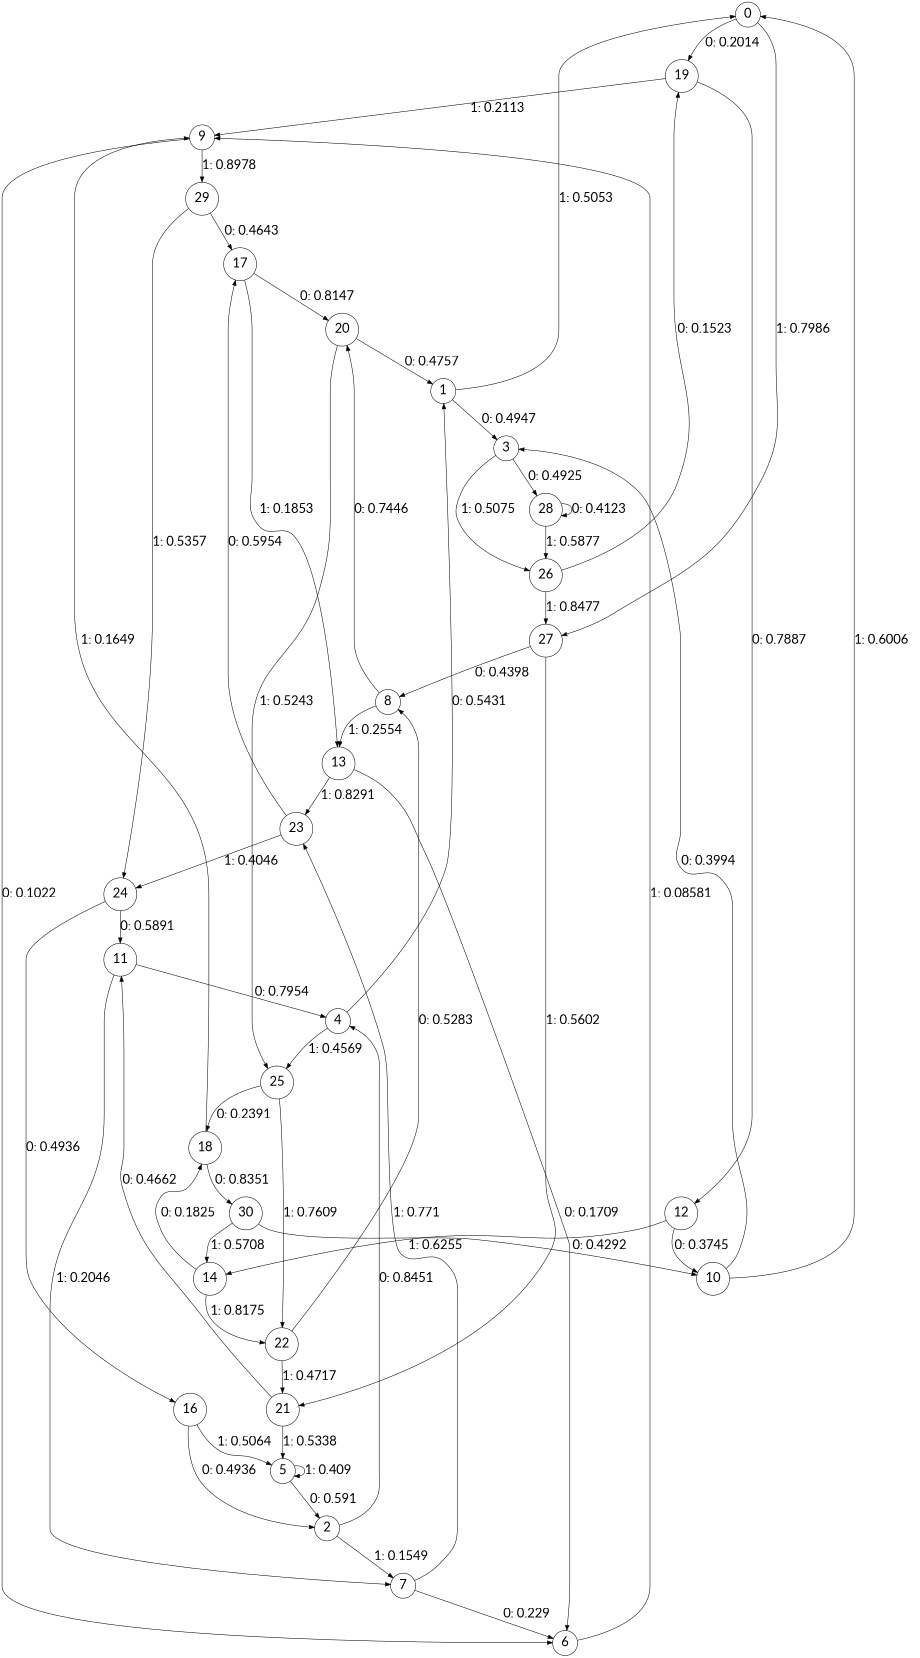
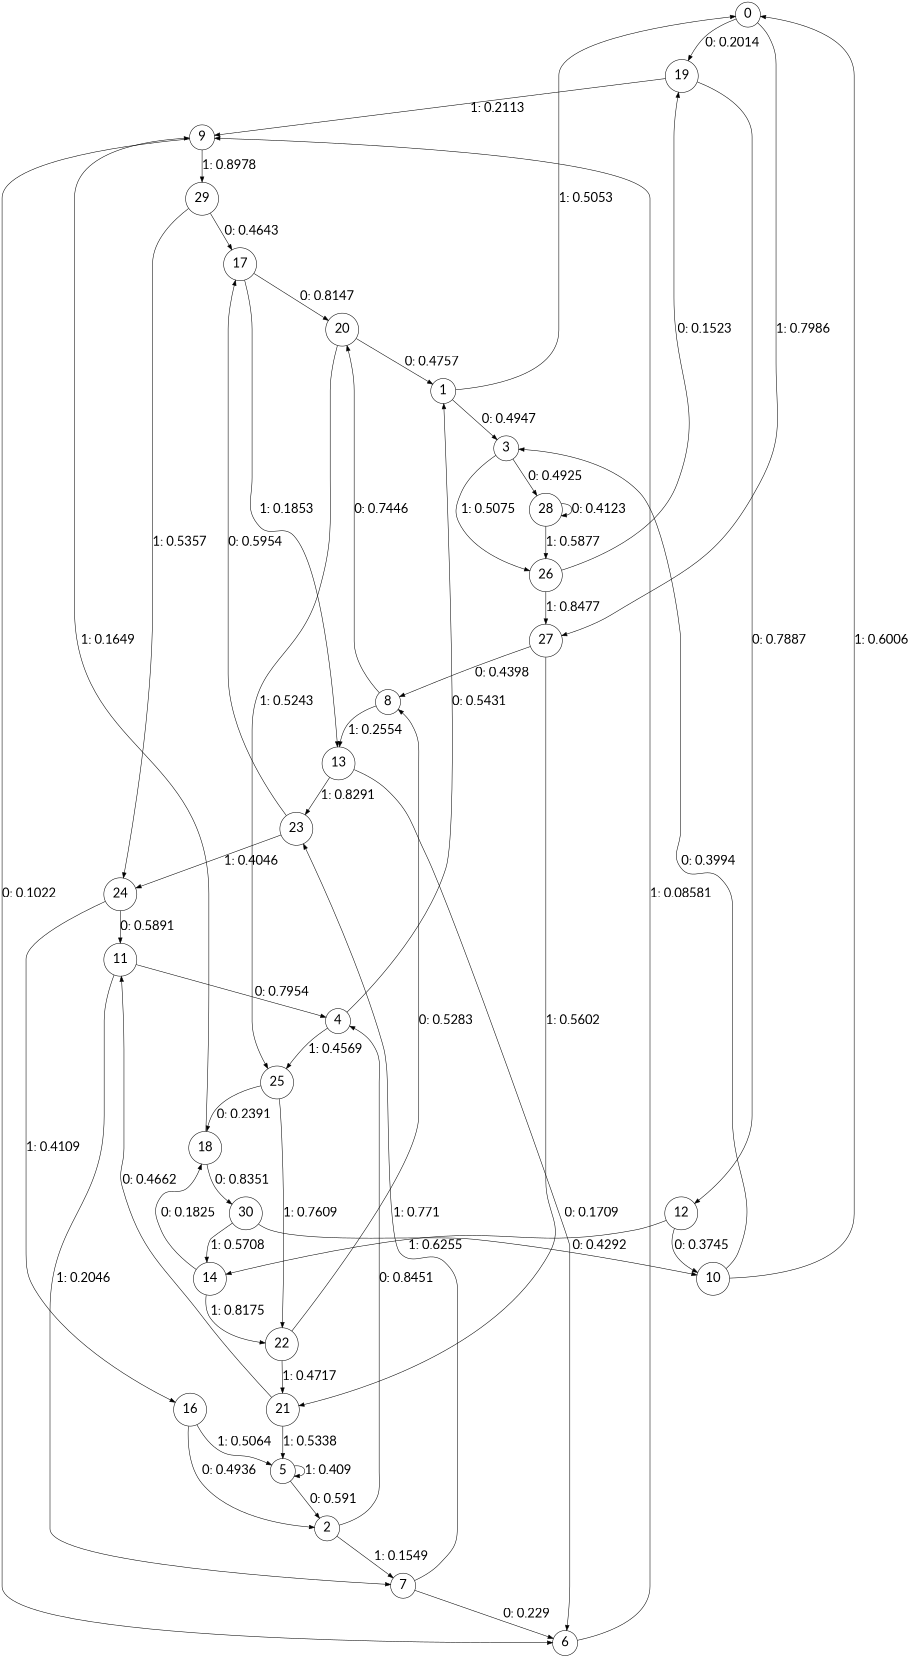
(58, 1148) -> (58, 1148)
